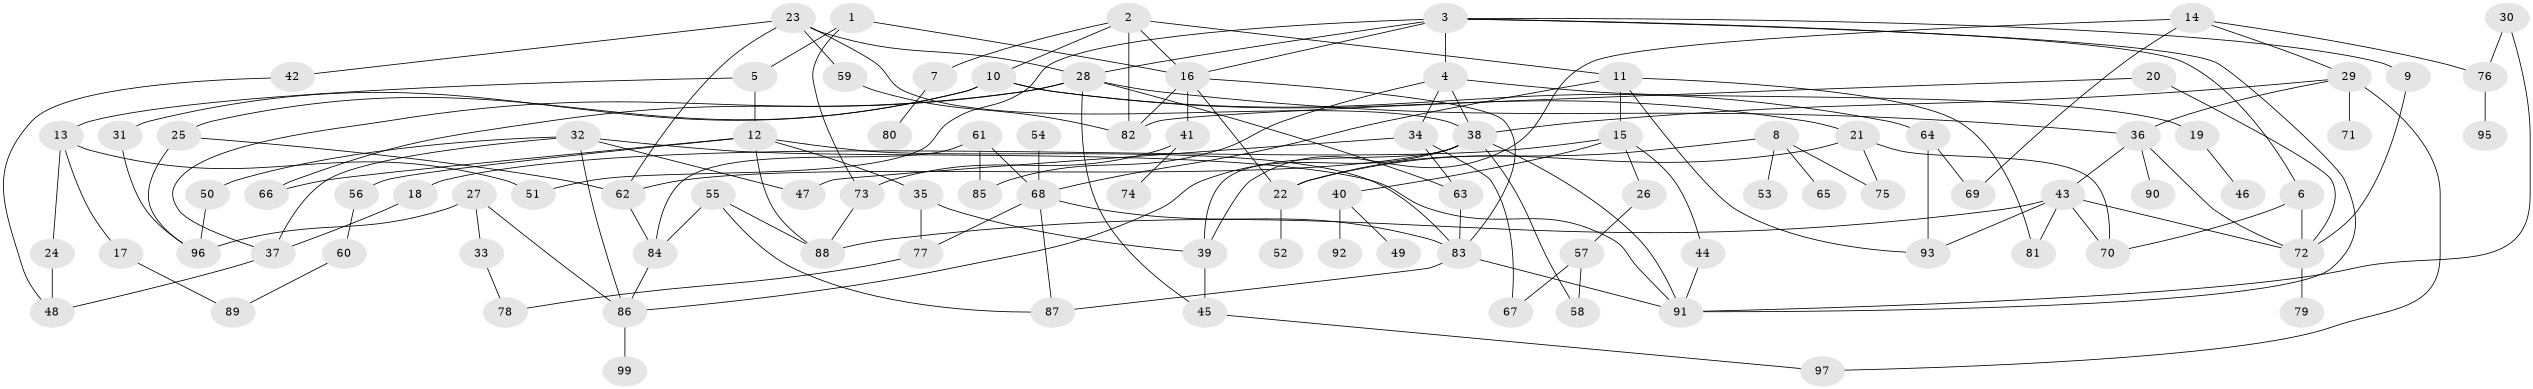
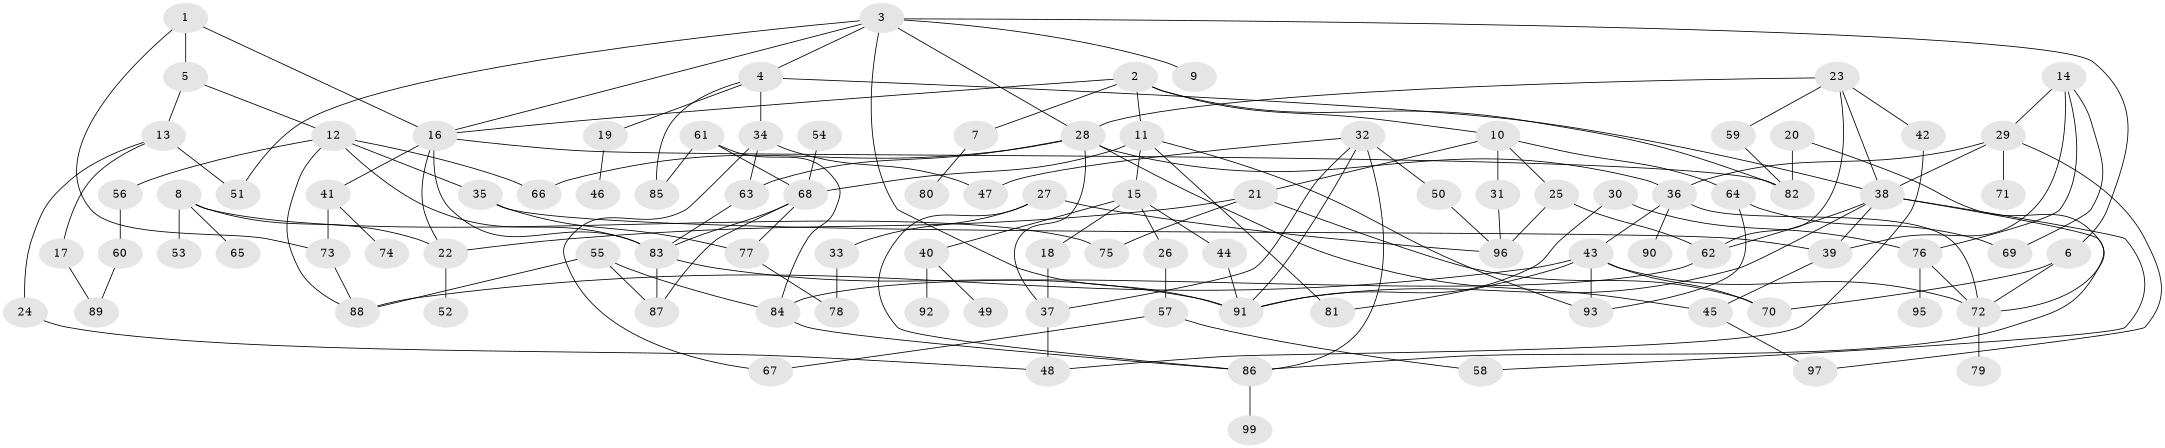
(2377, 177) -> (1948, 281)
